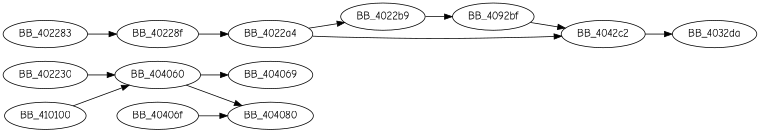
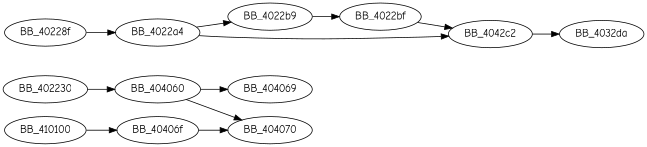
(493, 17) -> (380, 17)
(45, 34) -> none
(98, 97) -> (98, 130)
(271, 116) -> (270, 130)
